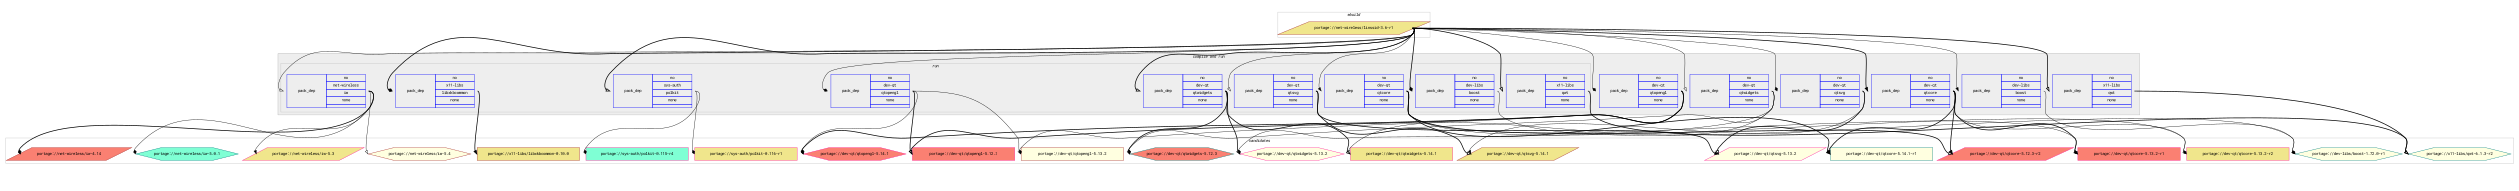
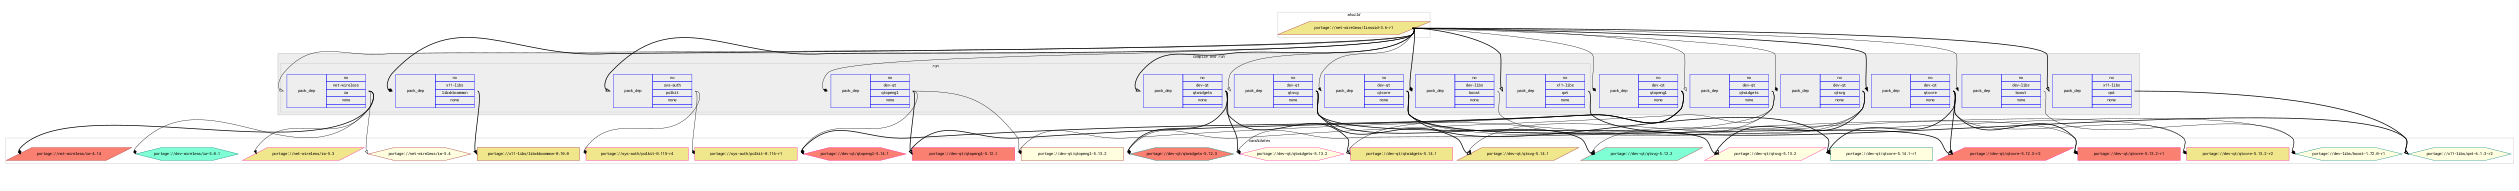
(187, 154) -> (187, 154)
(637, 154) -> (637, 154)
none -> (1642, 154)
